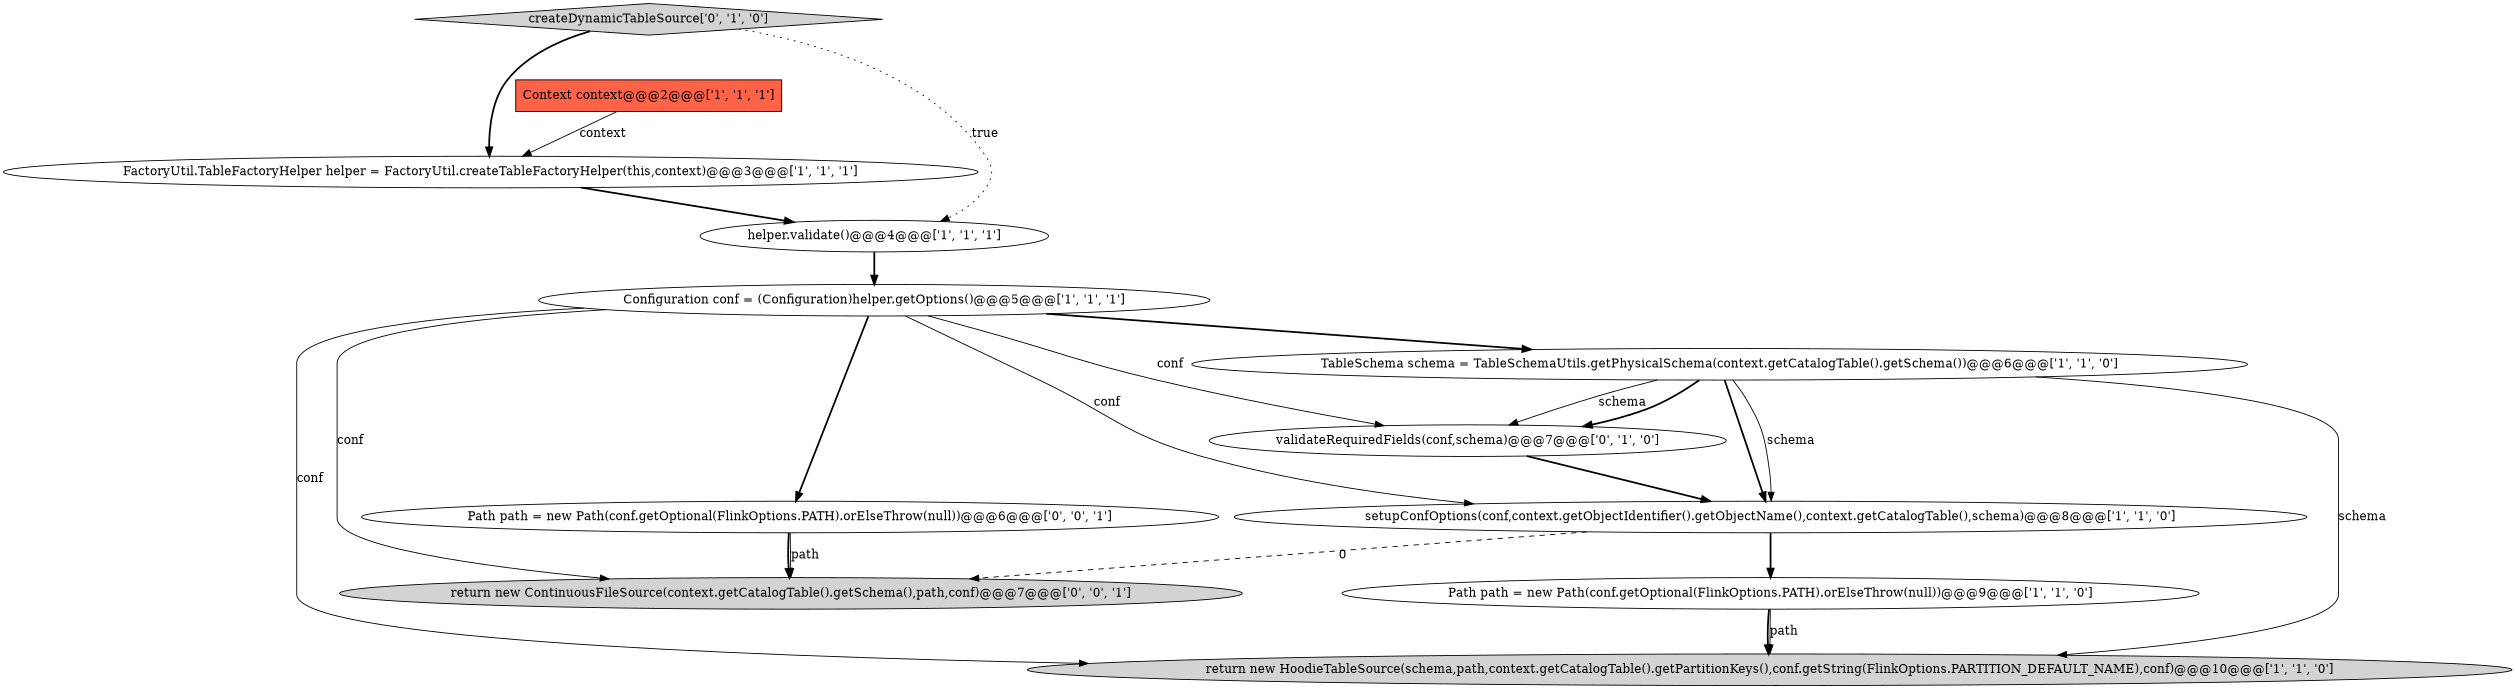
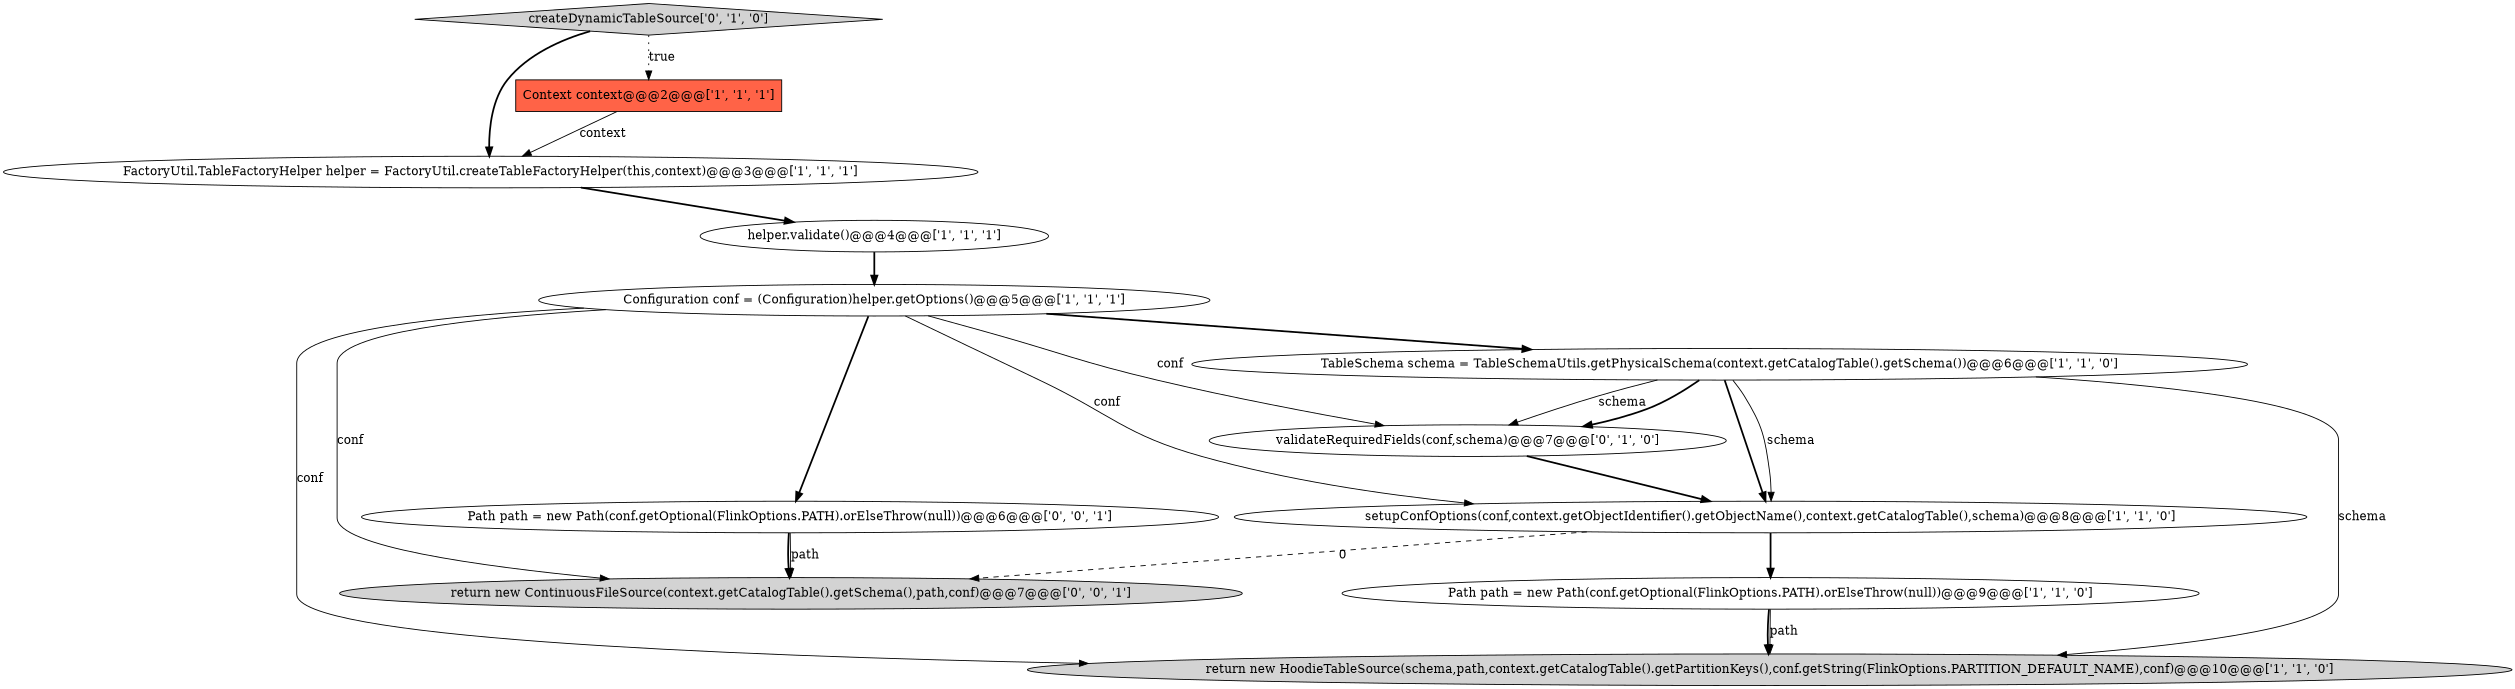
(912, 88) -> (649, 53)
